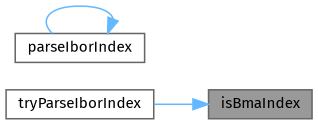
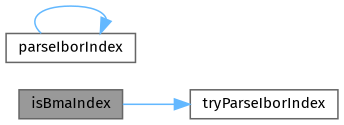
(173, 104) -> (149, 104)
